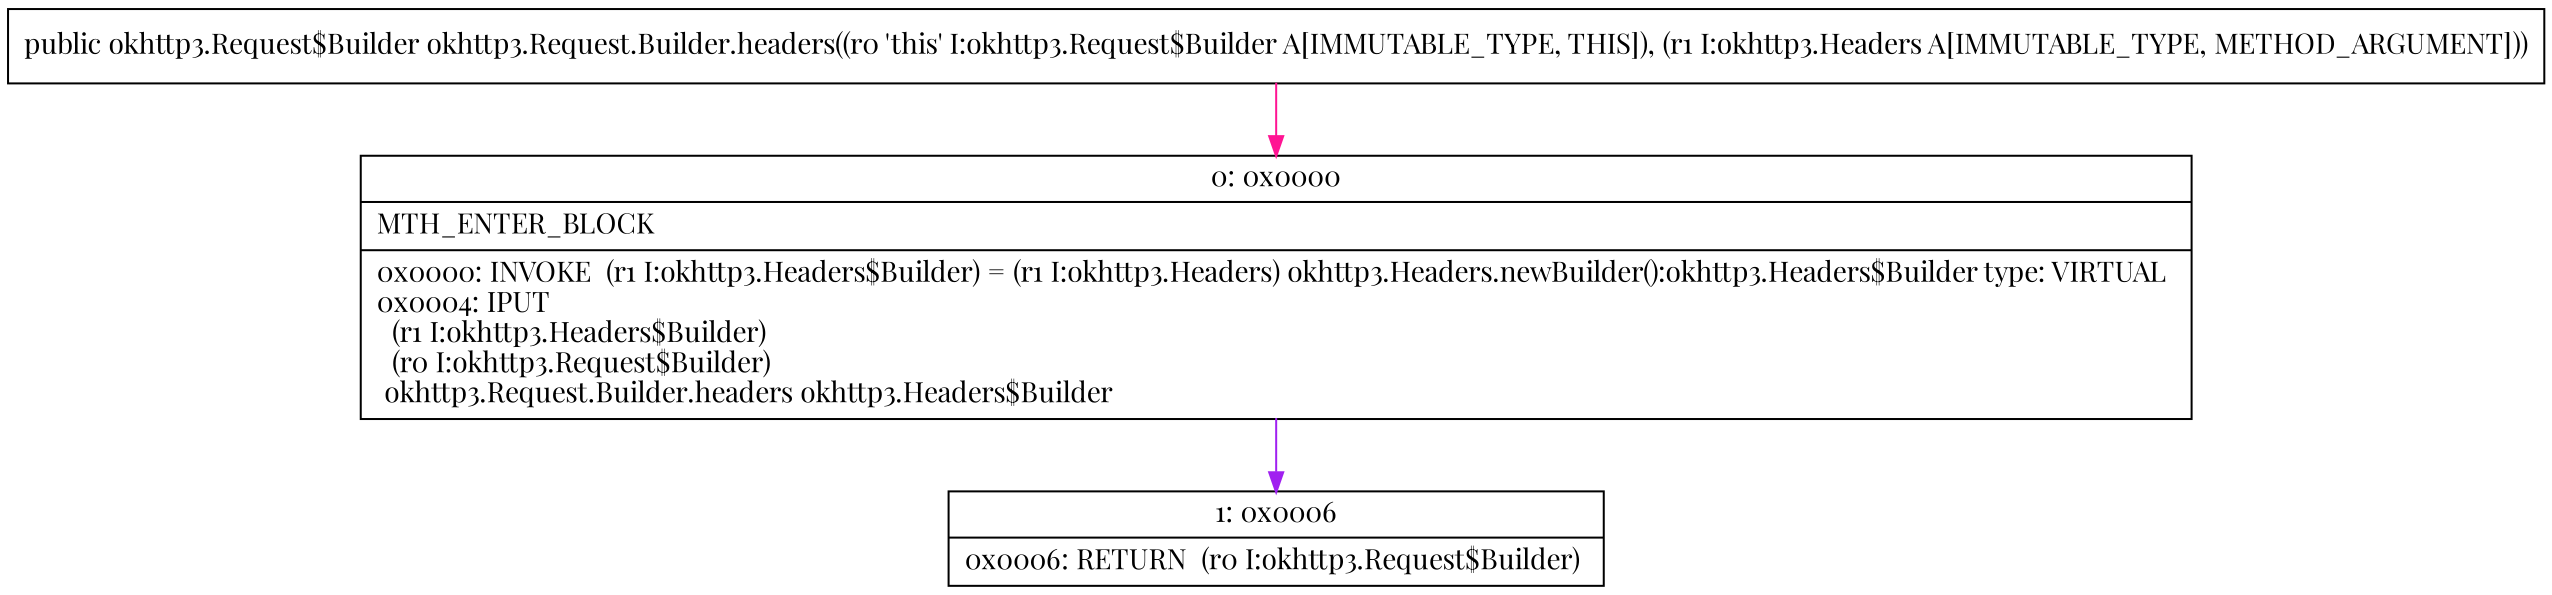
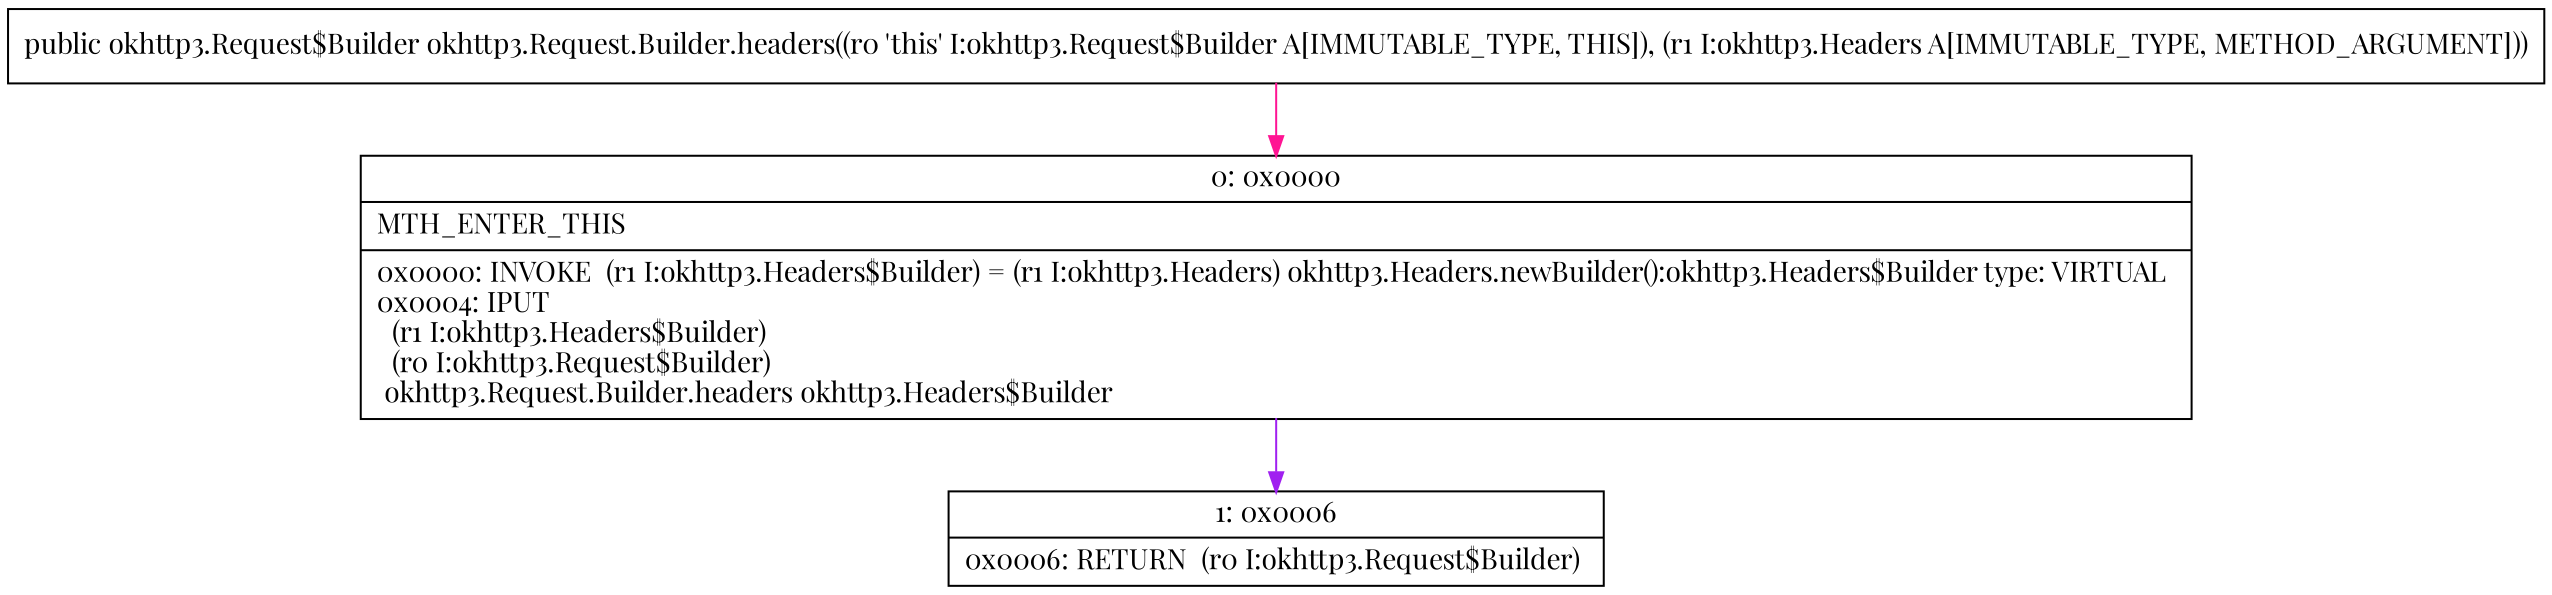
(516, 225) -> (501, 225)
